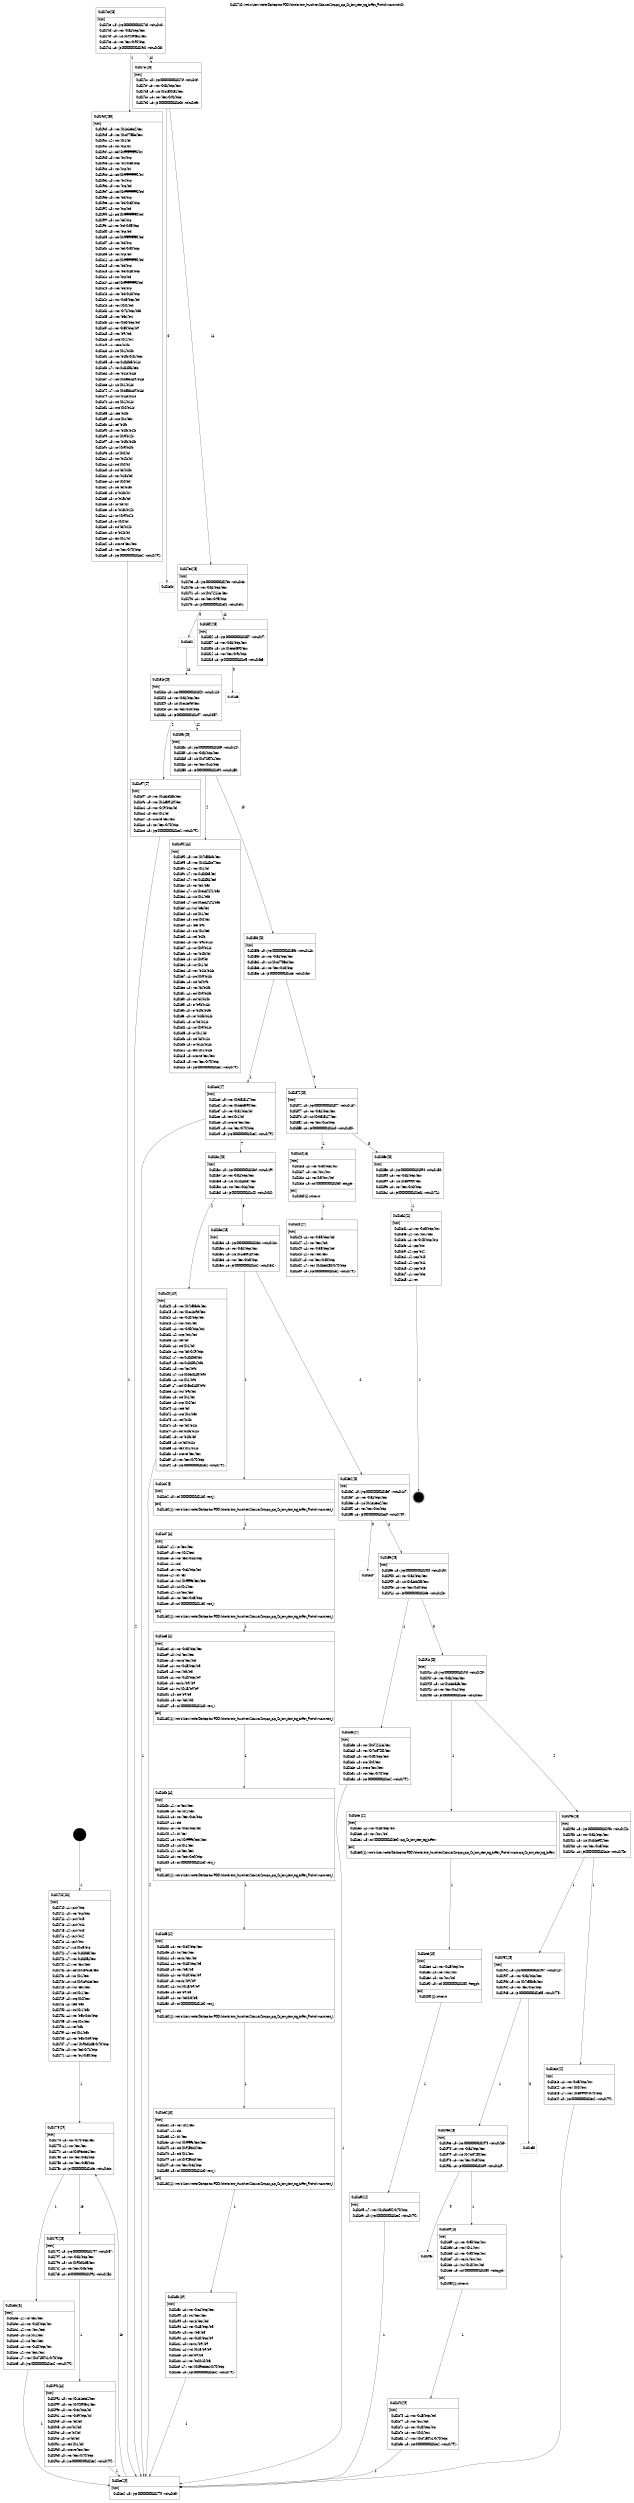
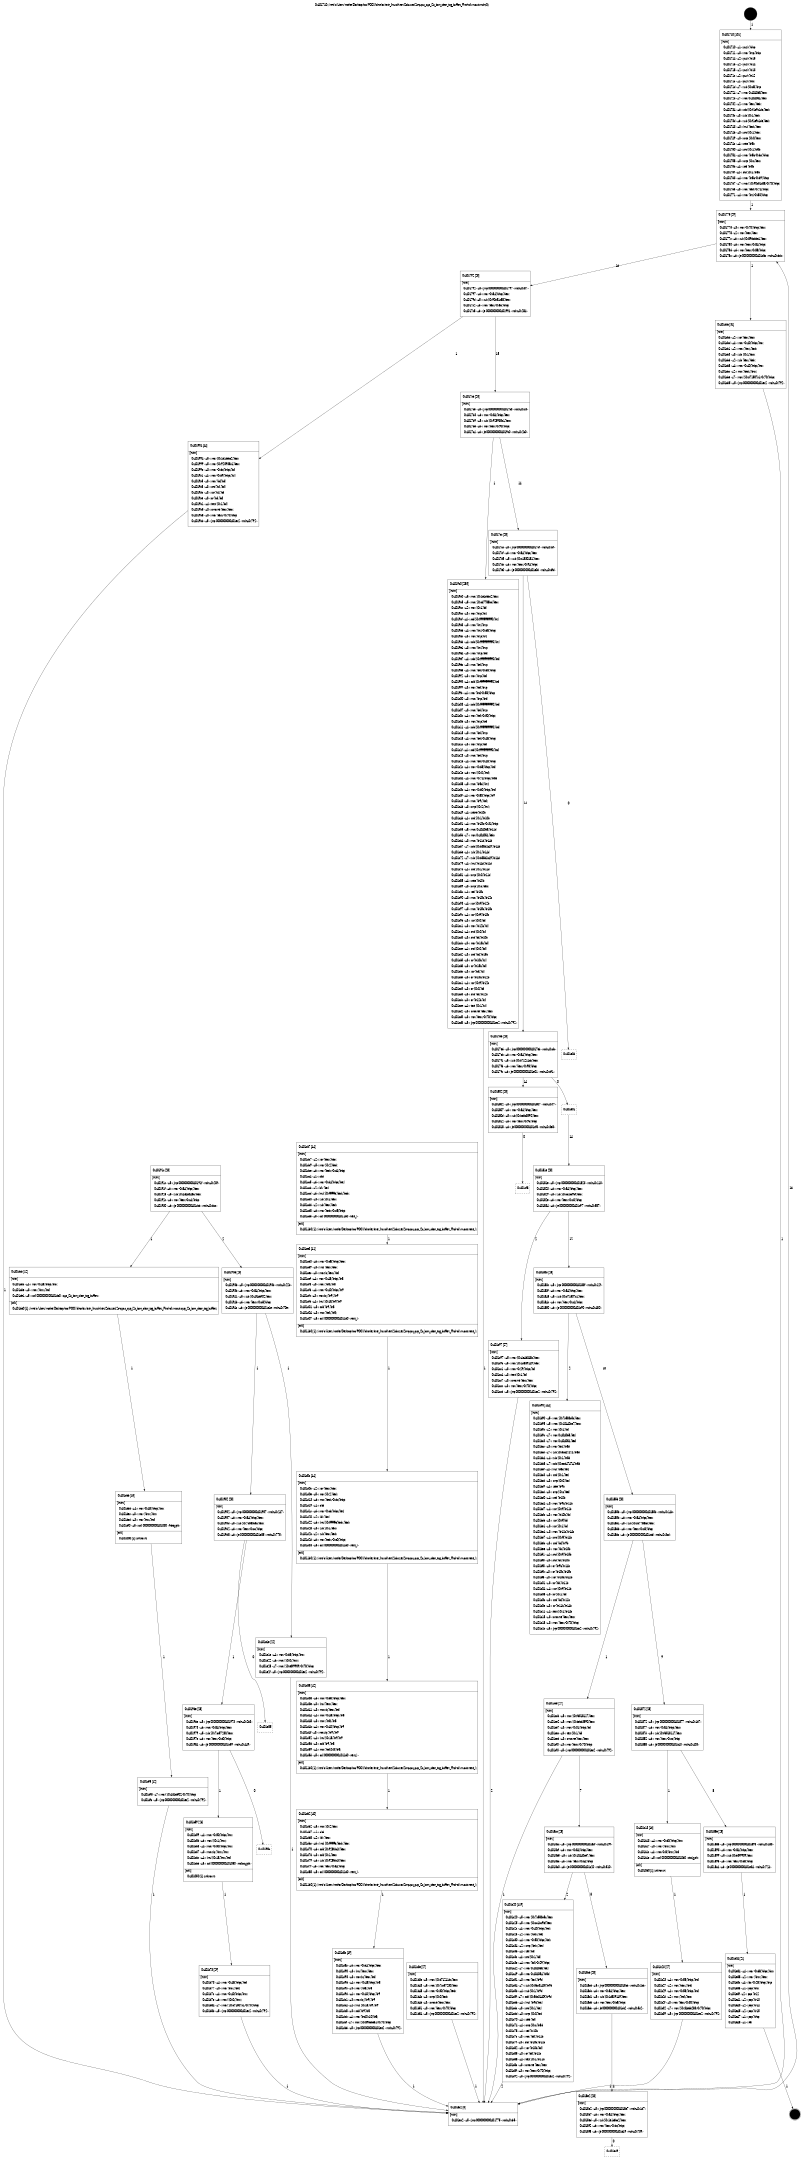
none -> (495, 353)
(244, 1497) -> none
(413, 1576) -> none
none -> (620, 2085)
